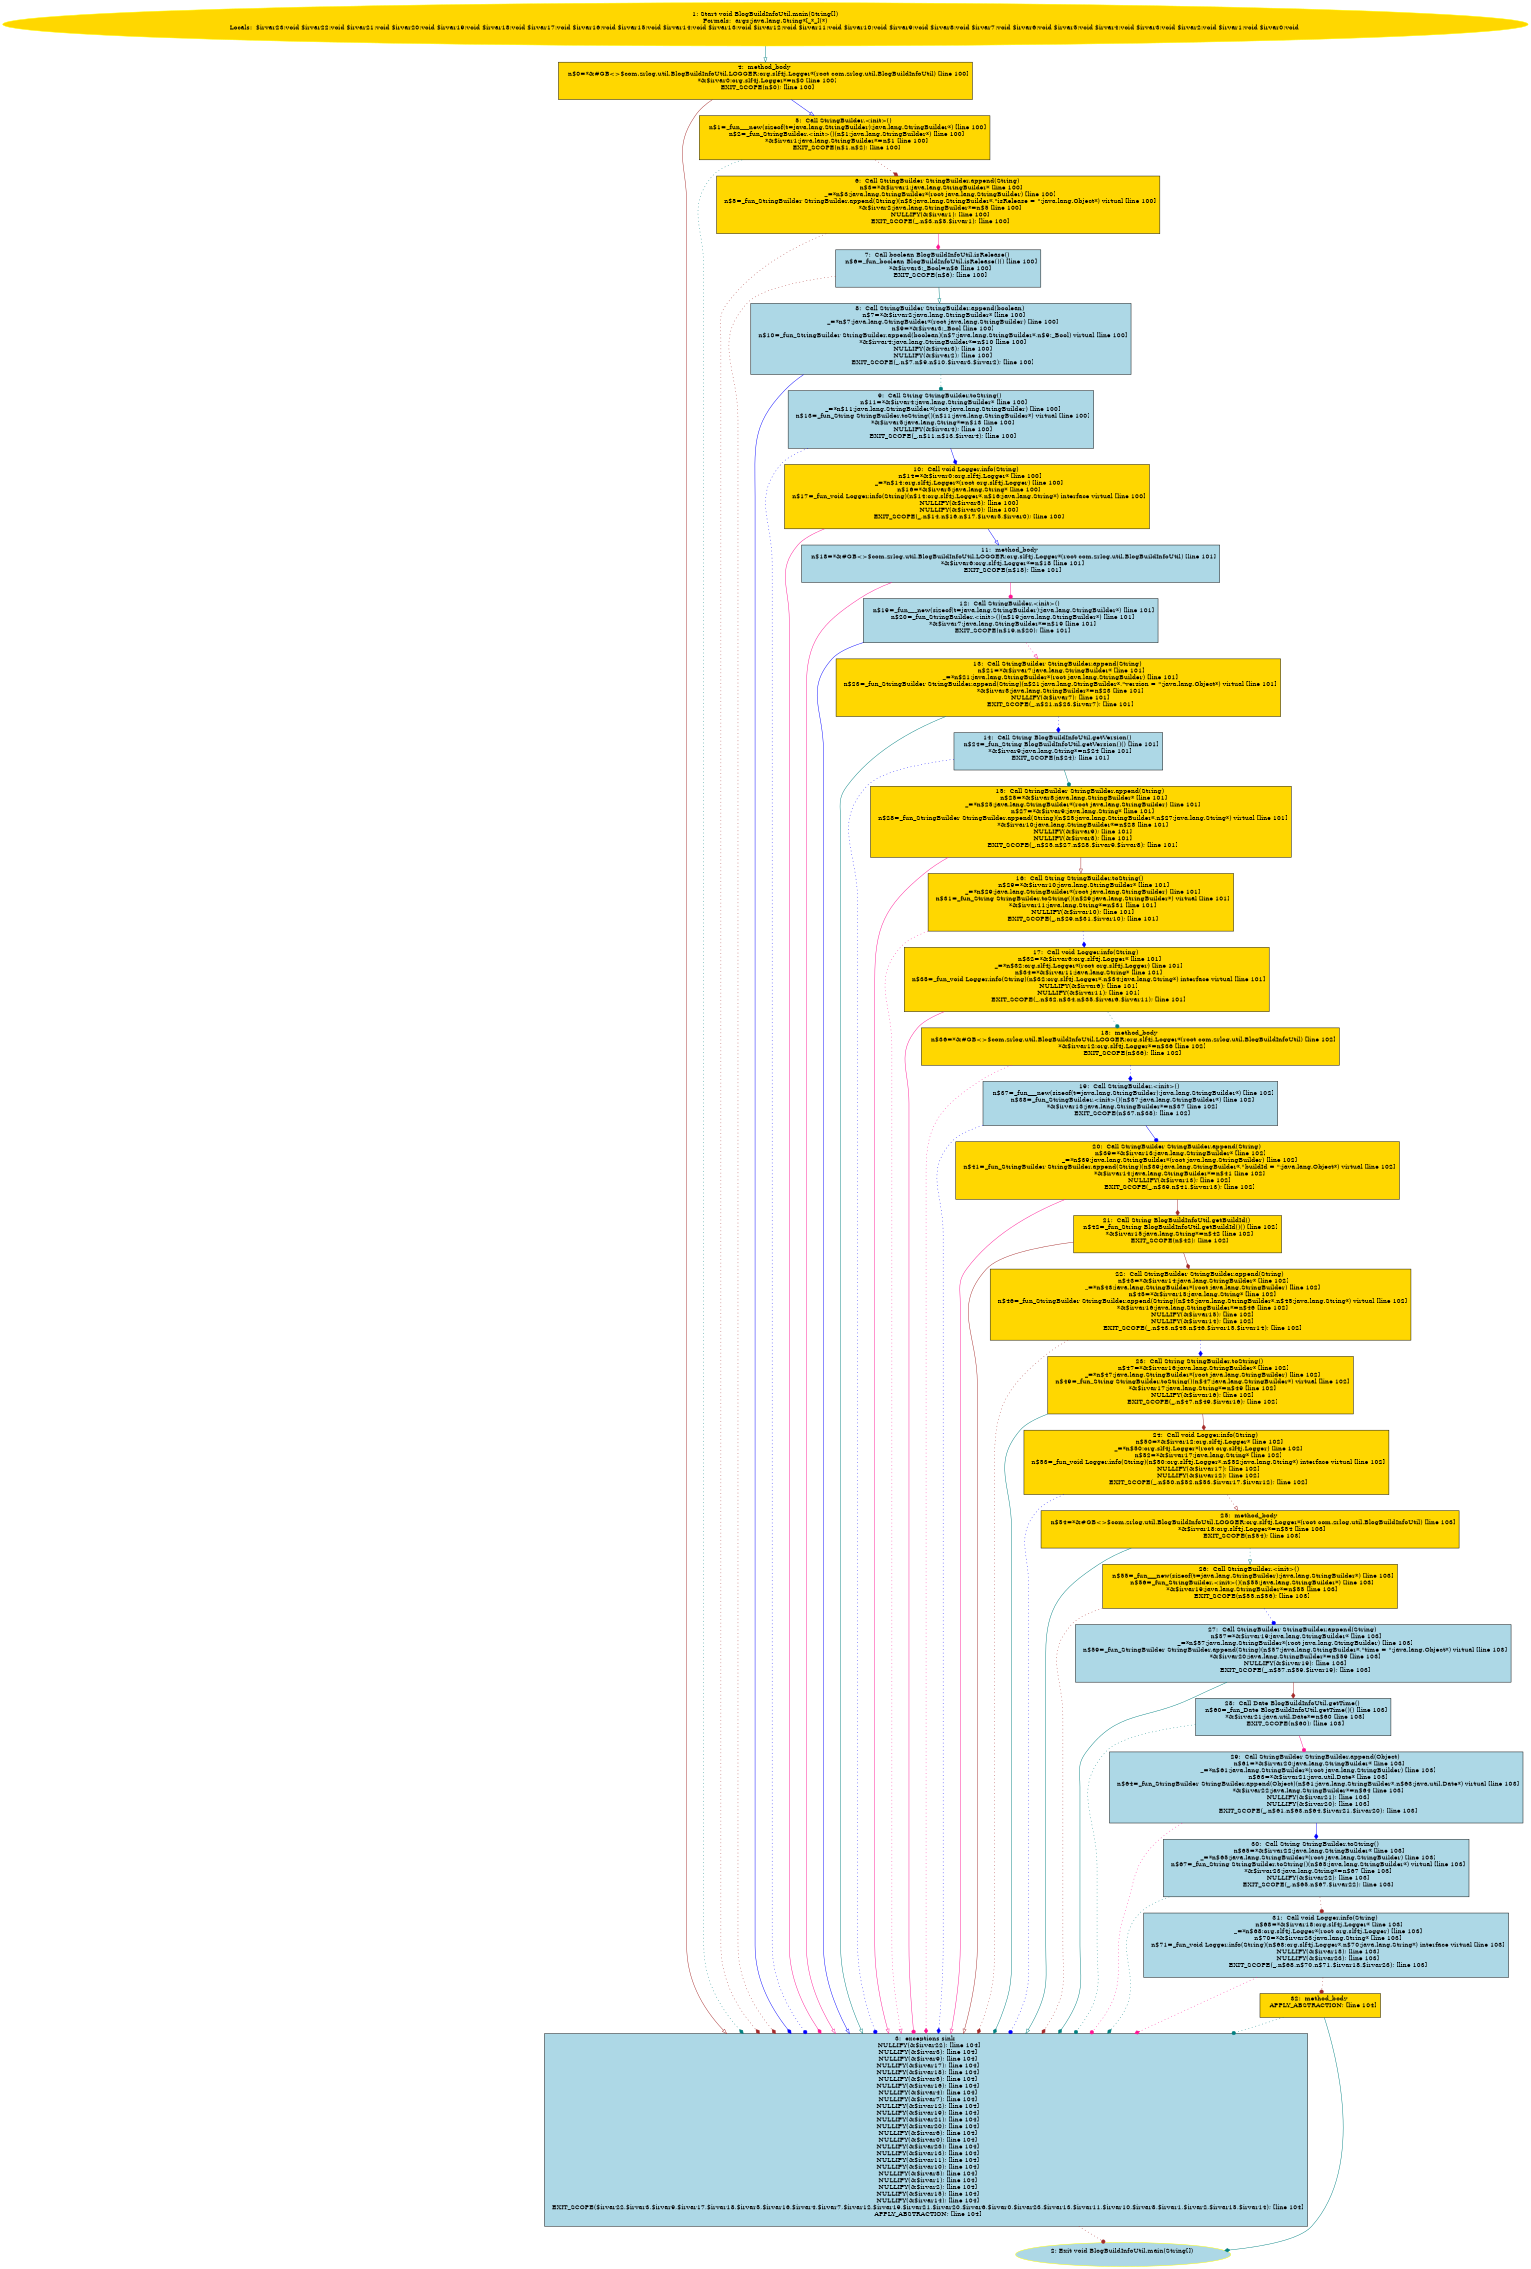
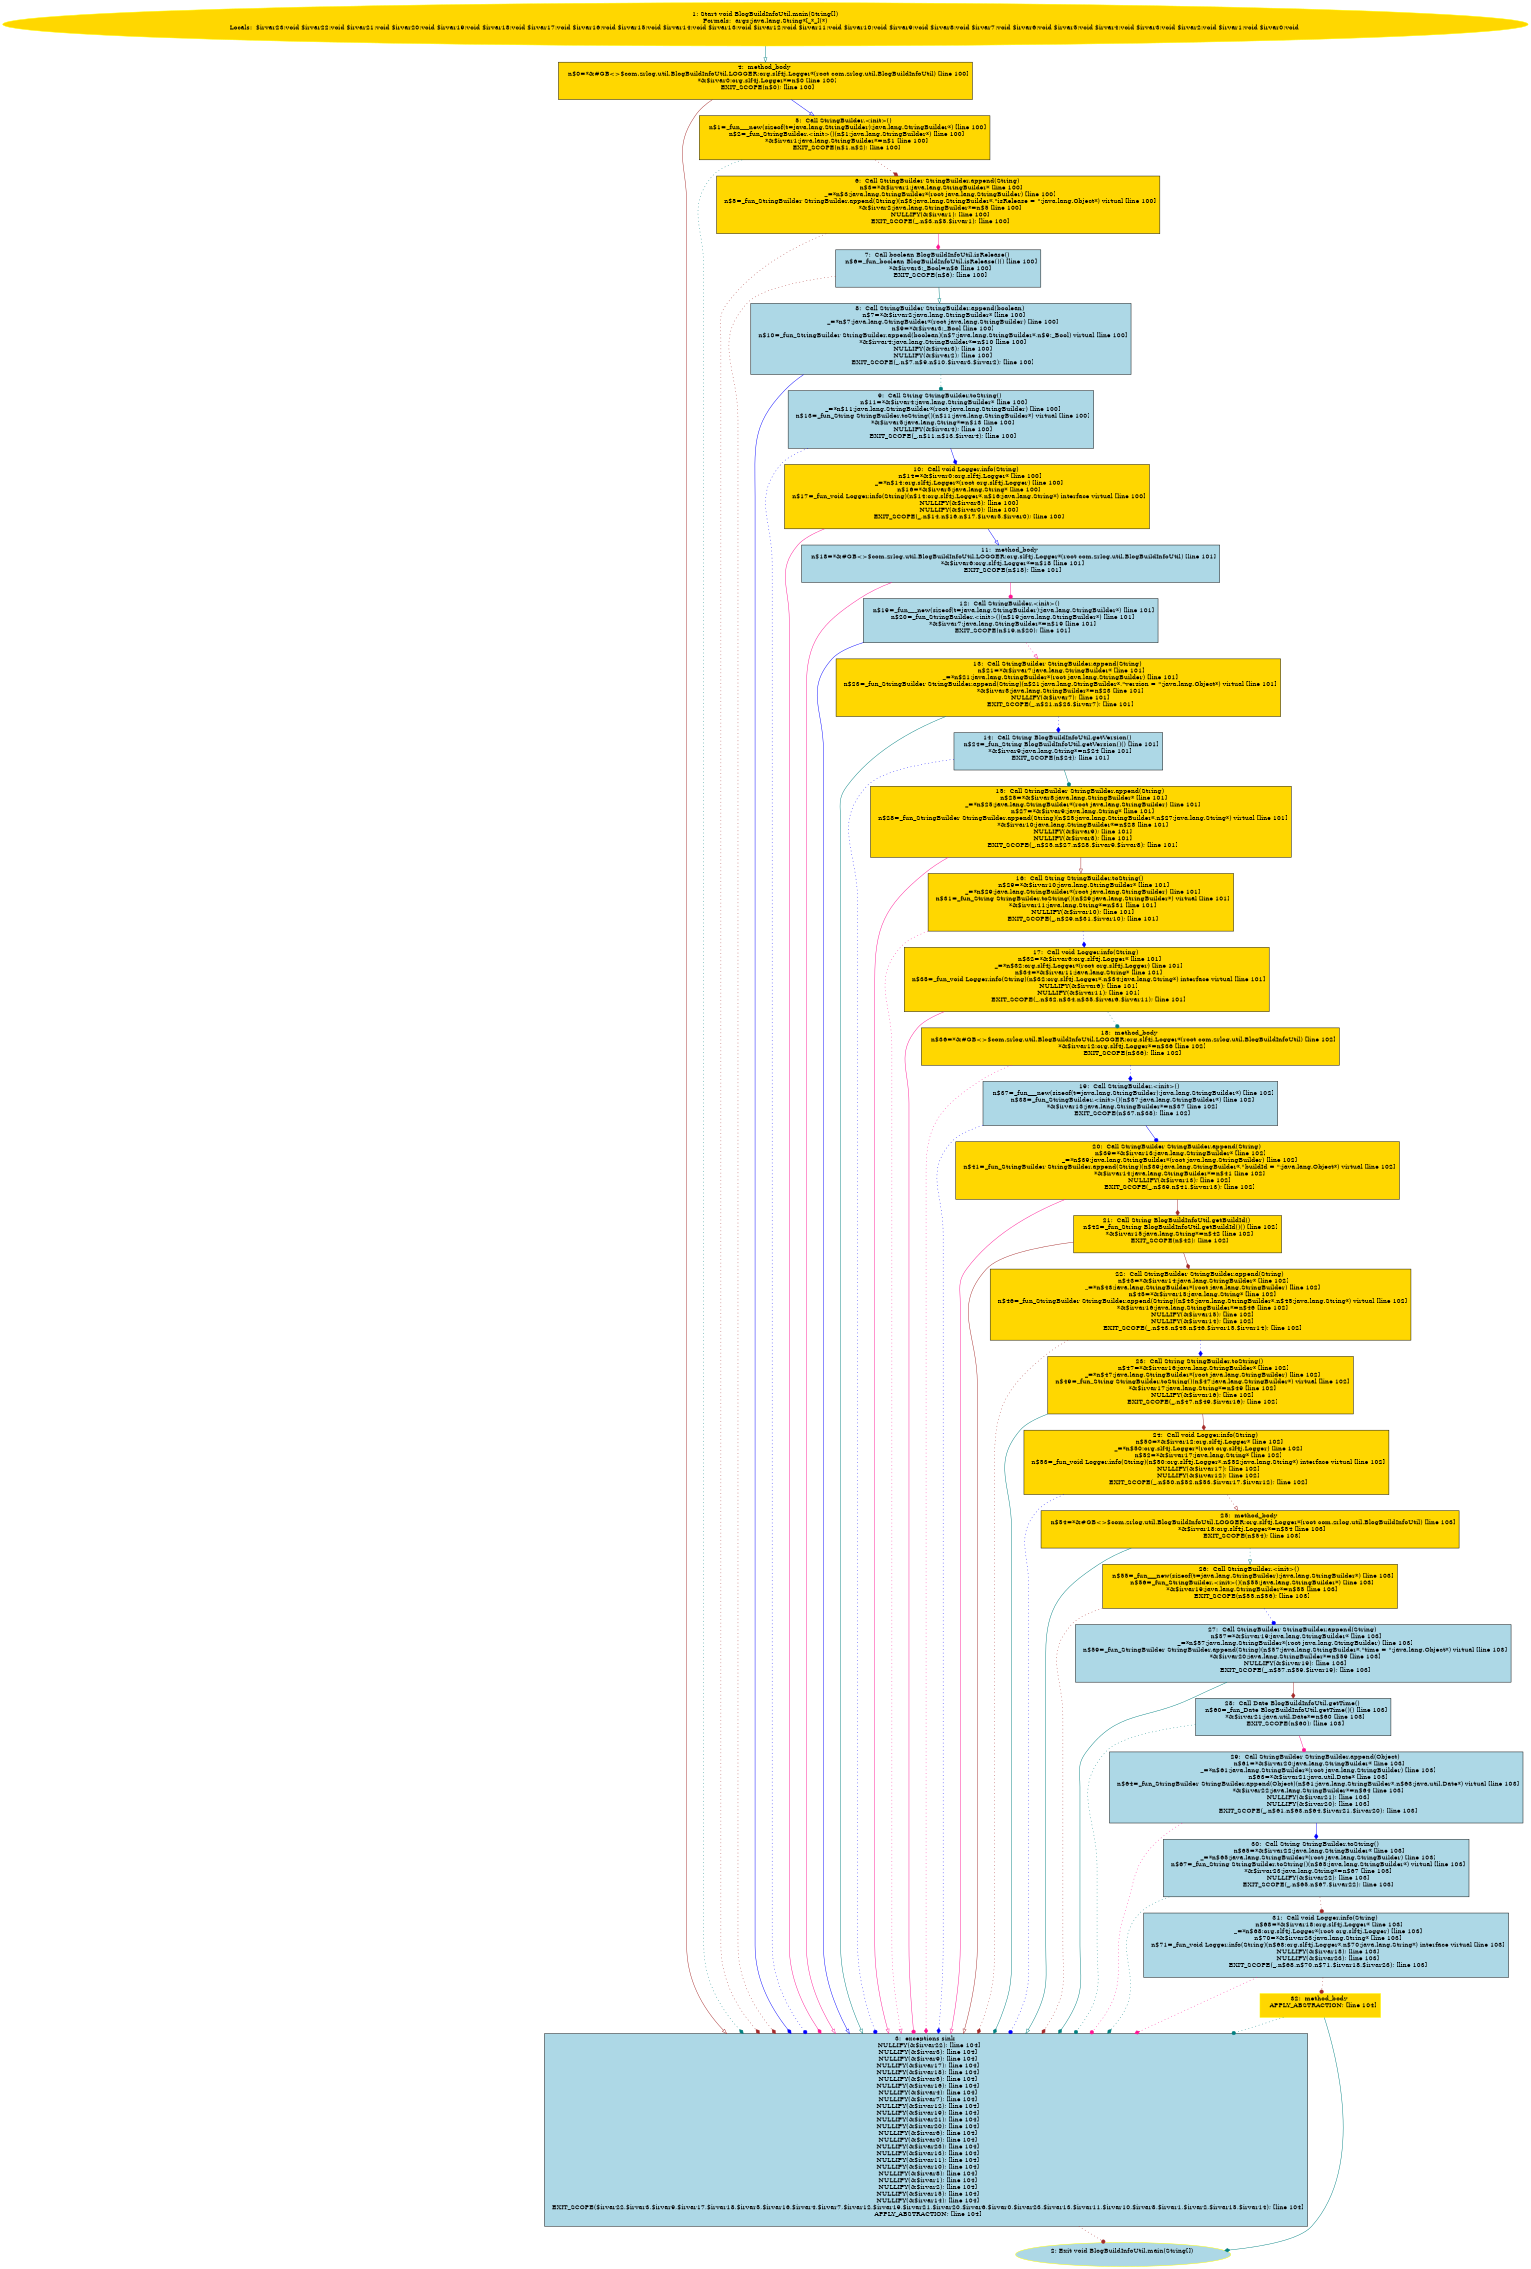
(1320, 2005) -> (1320, 2005)
